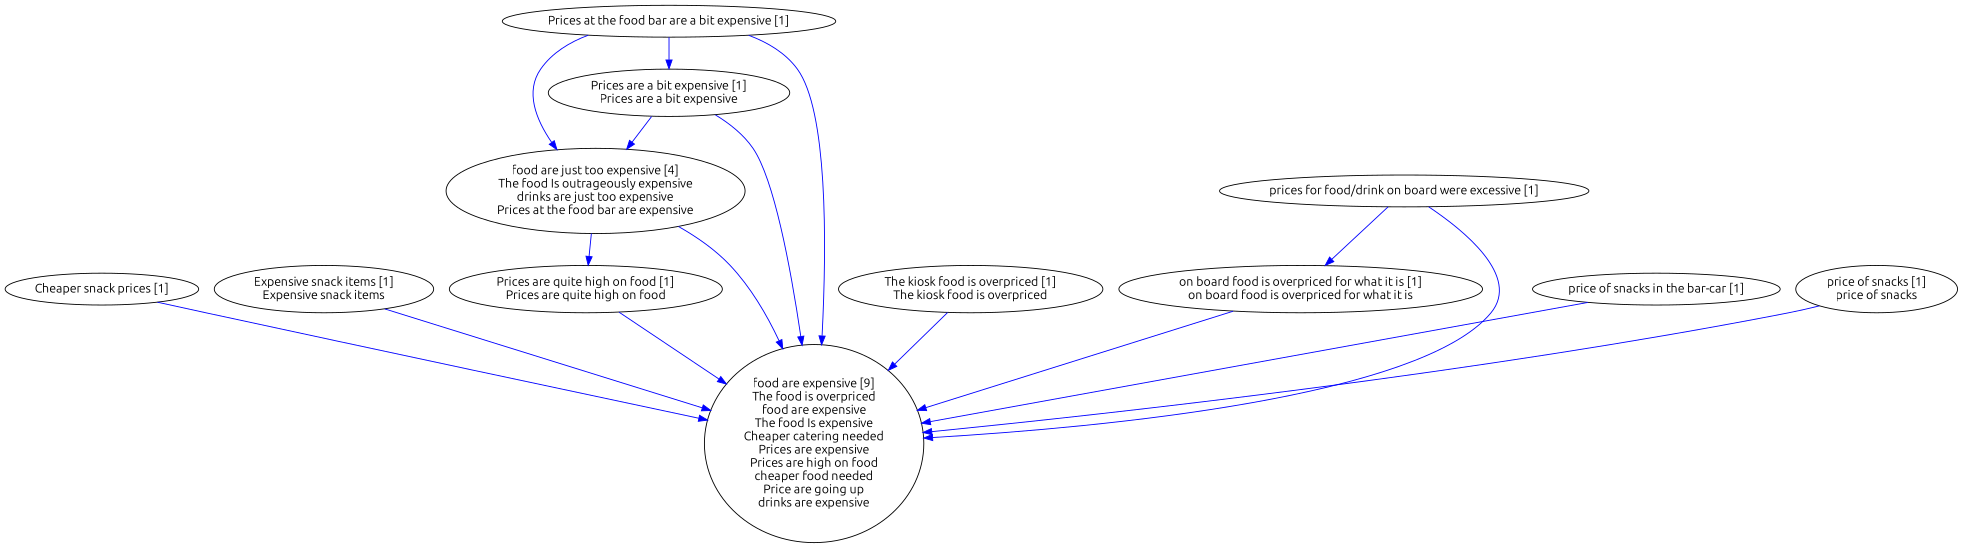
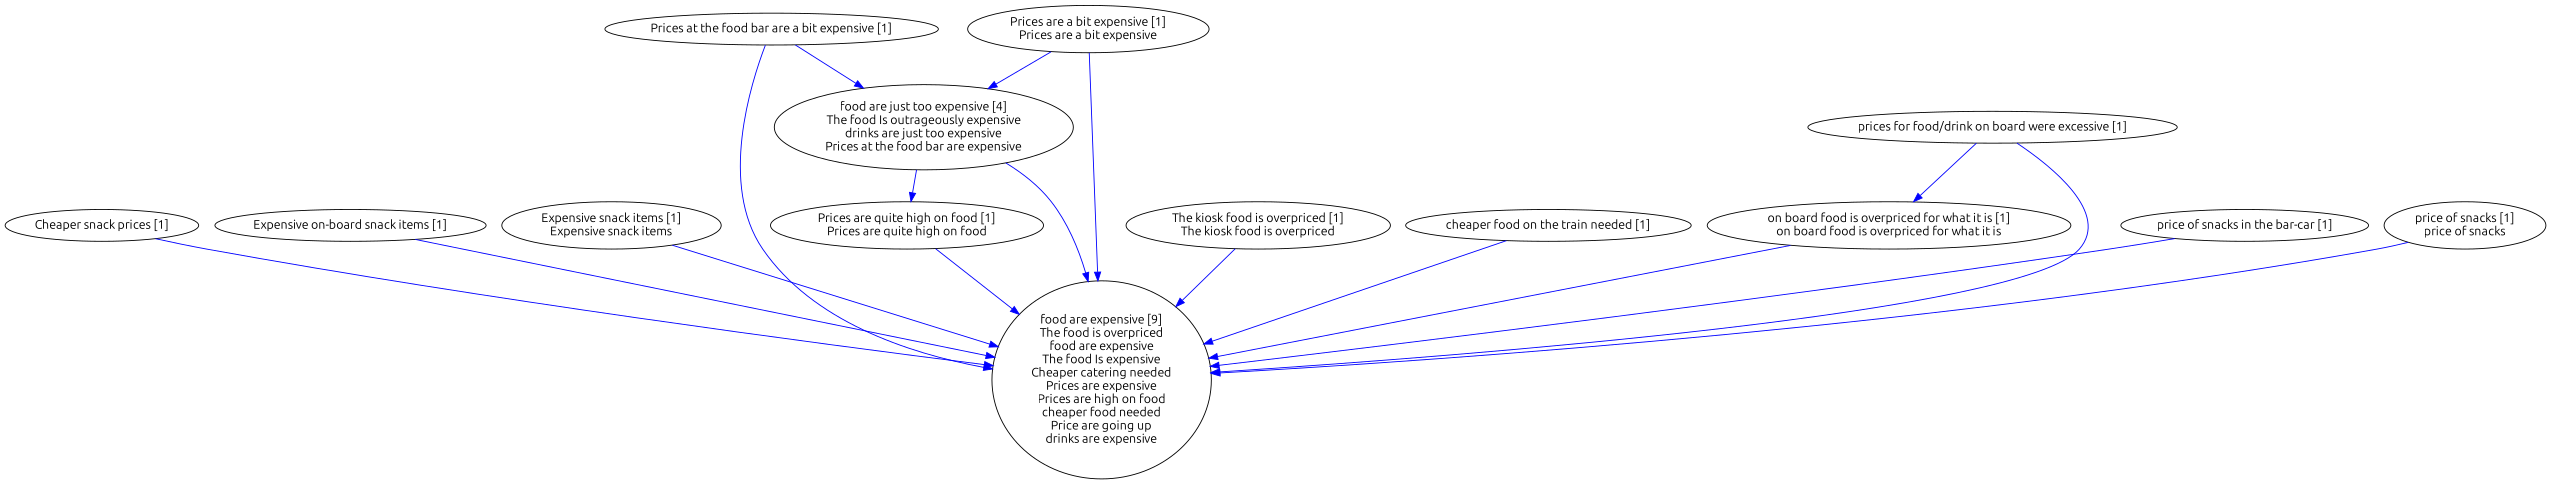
(669, 49) -> none
none -> (351, 225)
none -> (1548, 225)
